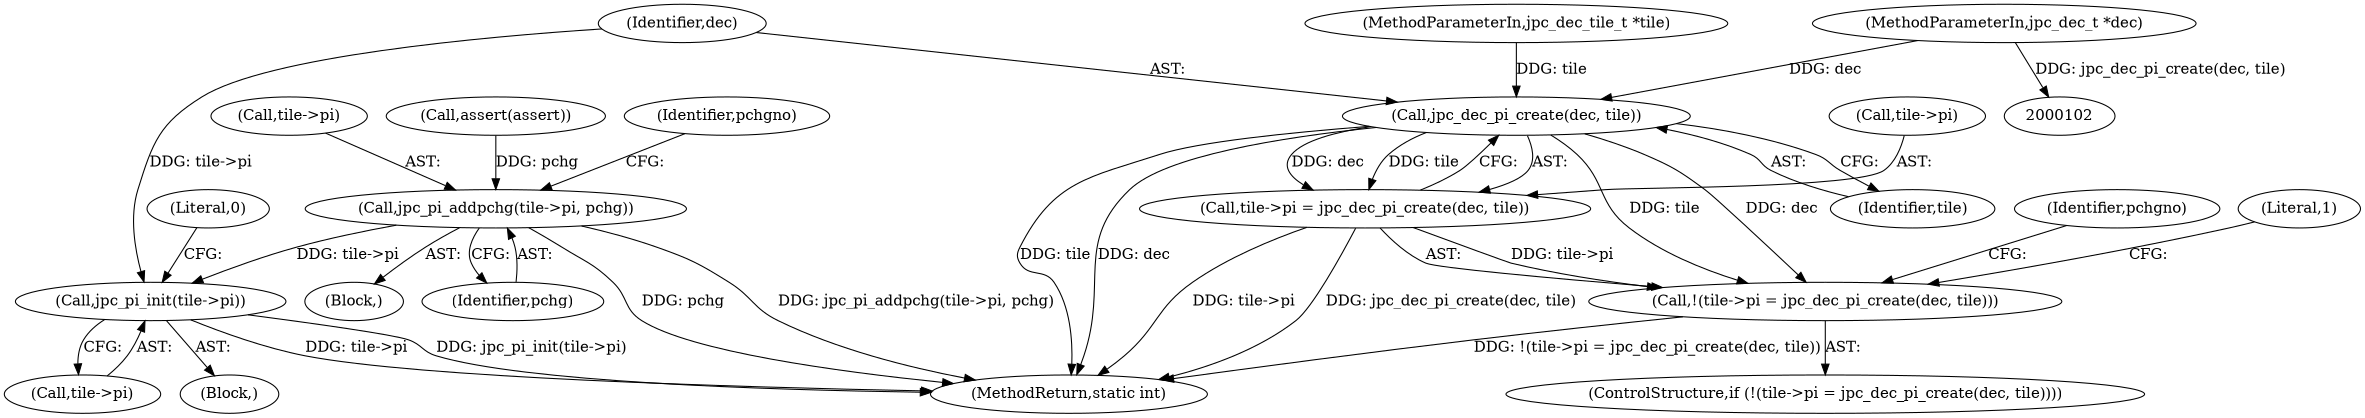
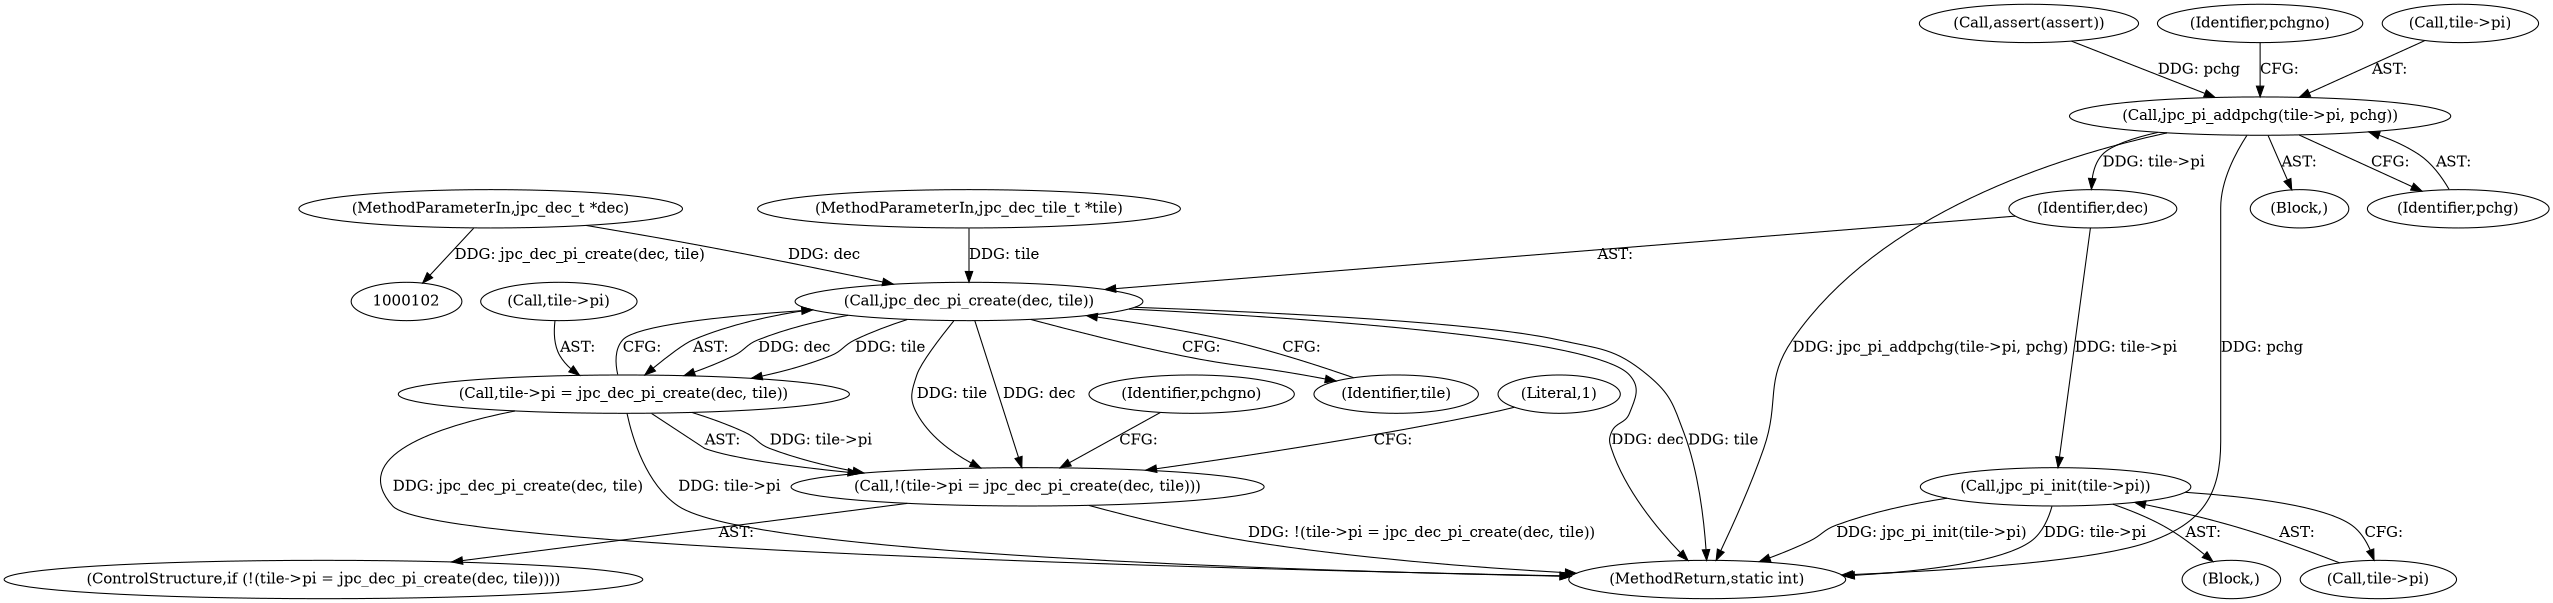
(2060, 116) -> (407, 301)
(1791, 162) -> (1304, 348)
(208, 209) -> none
(298, 247) -> (2099, 158)
